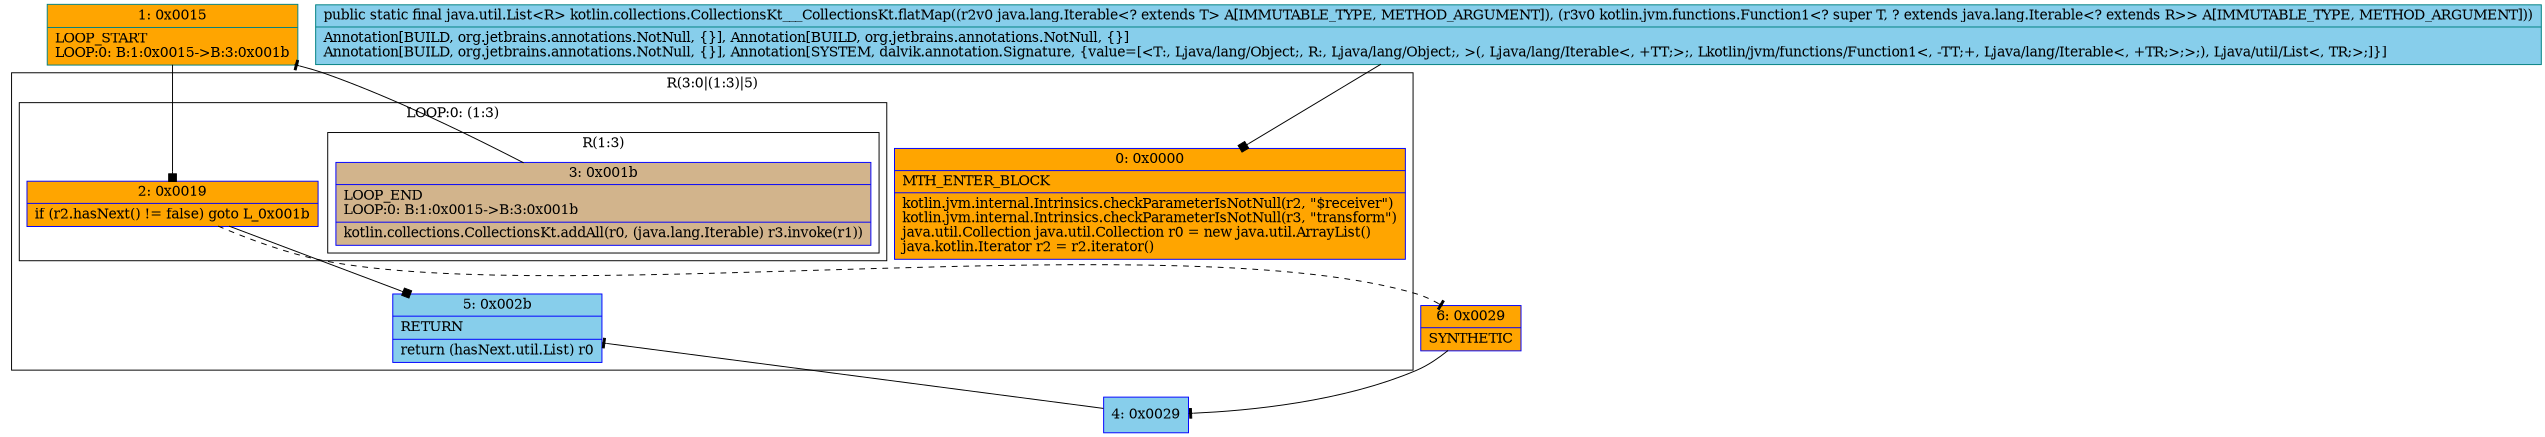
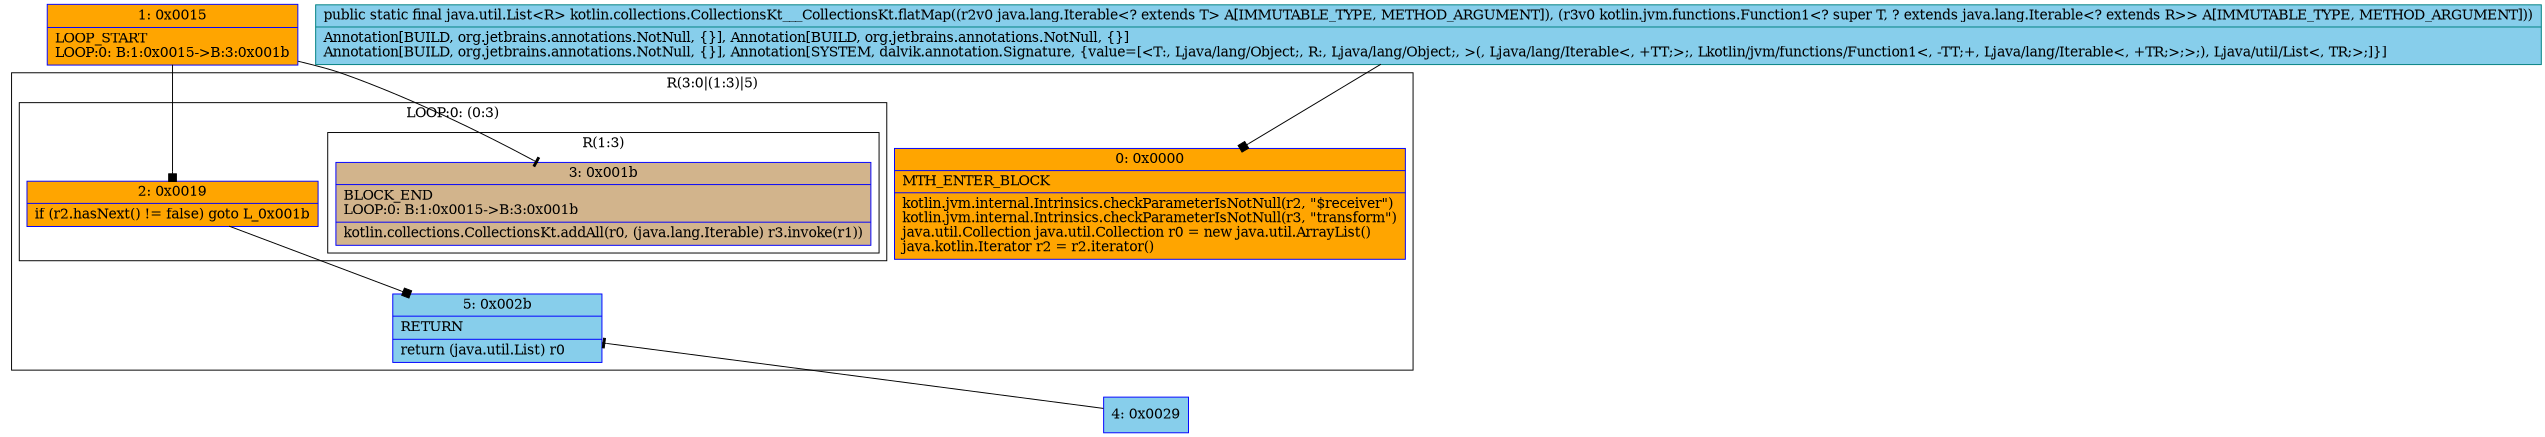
(173, 35) -> (173, 35)
(414, 110) -> (430, 109)
(453, 114) -> (453, 114)
(383, 196) -> (388, 196)
(1471, 328) -> none
(497, 350) -> (483, 350)
